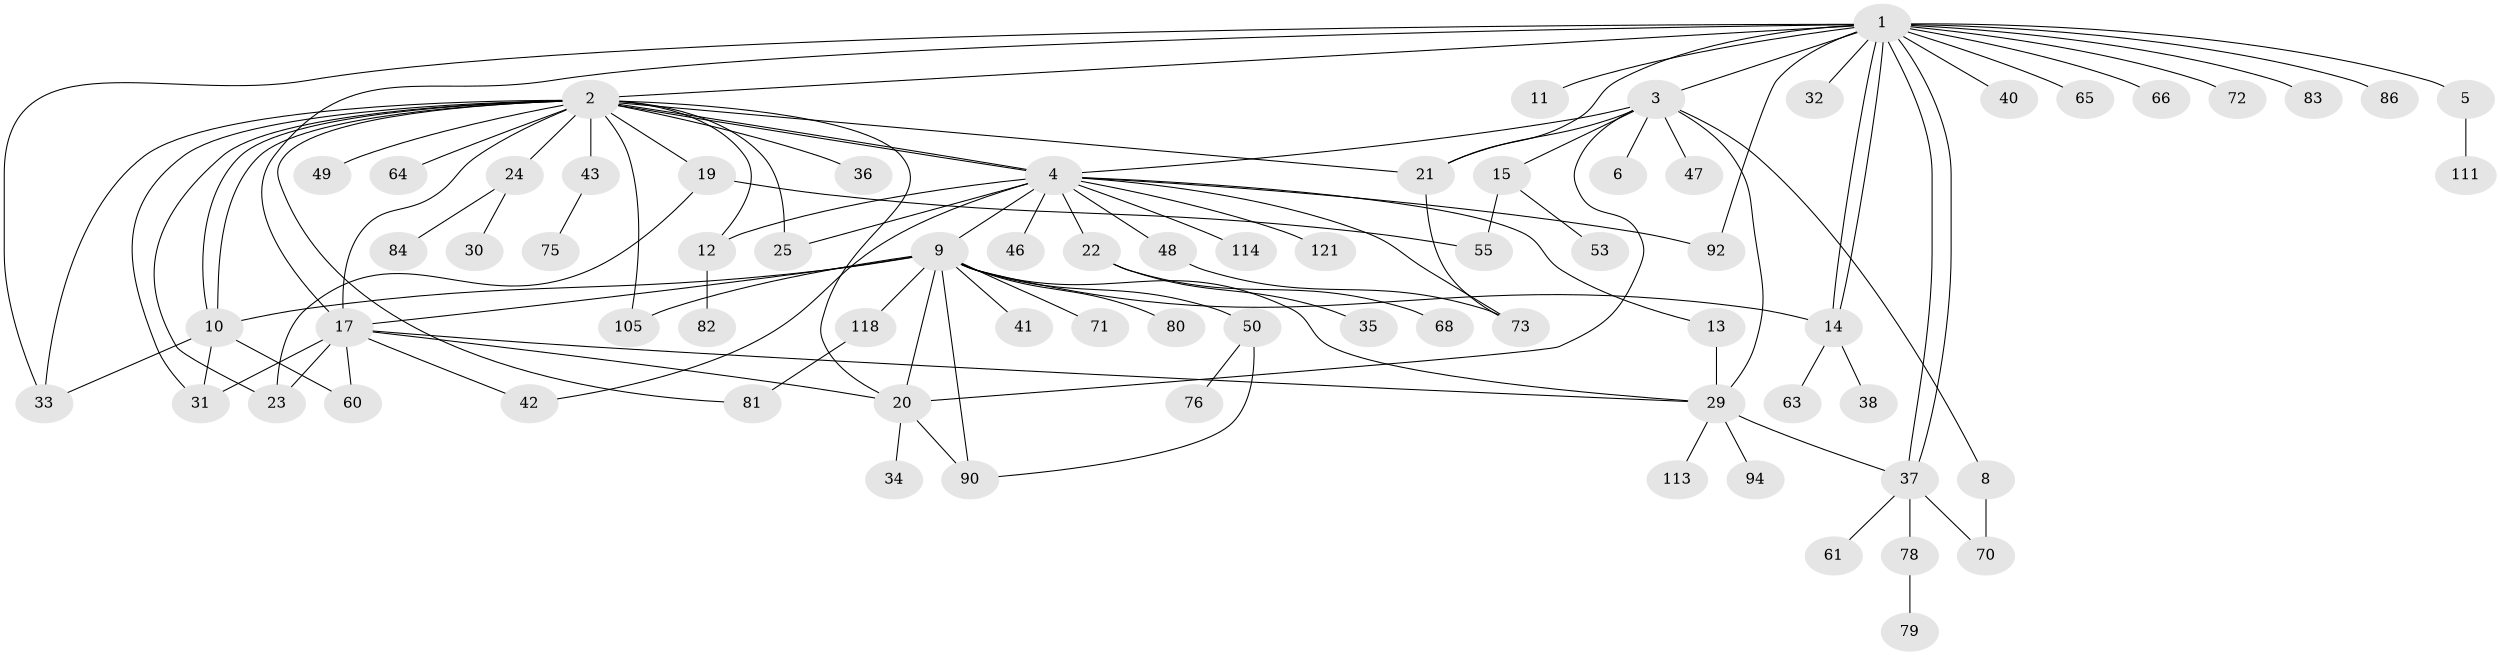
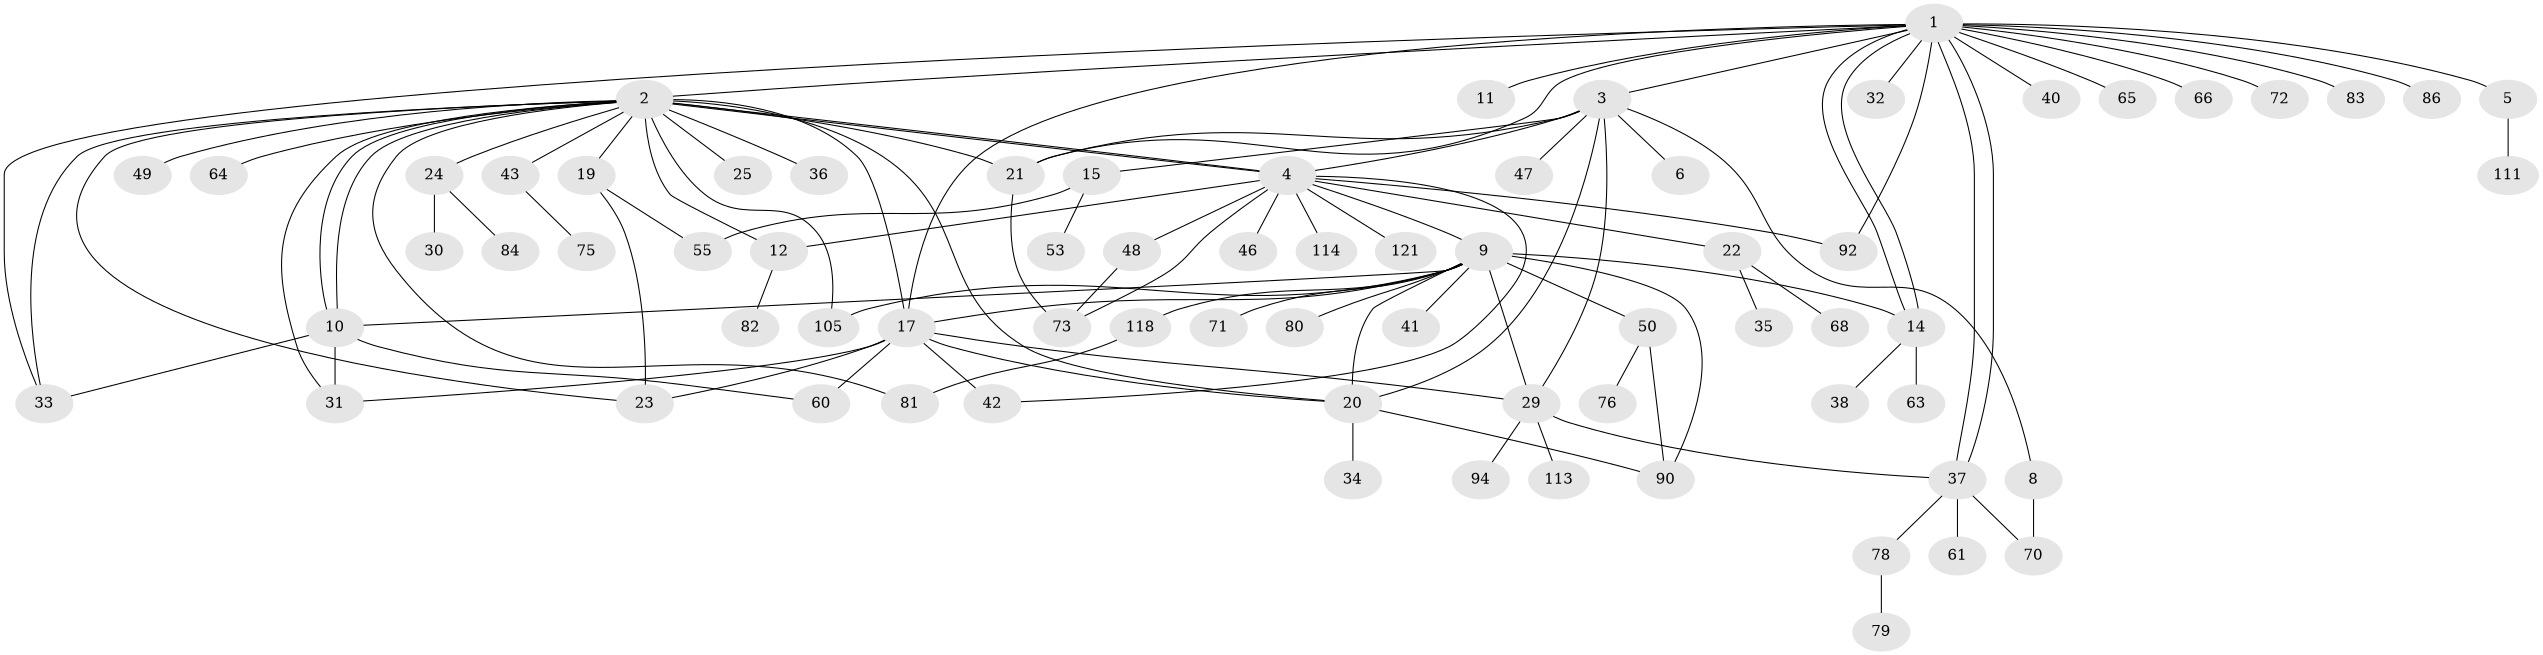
(918, 214) -> none
(1716, 328) -> none
